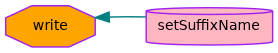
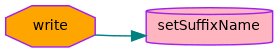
(128, 17) -> (113, 36)
